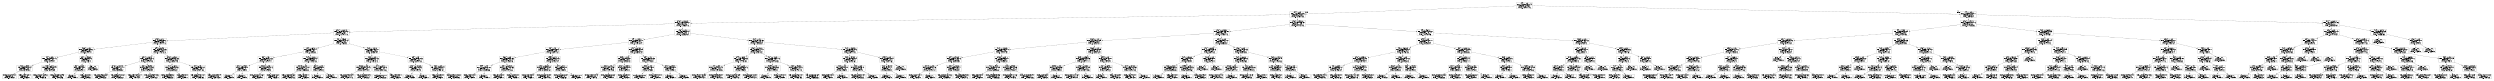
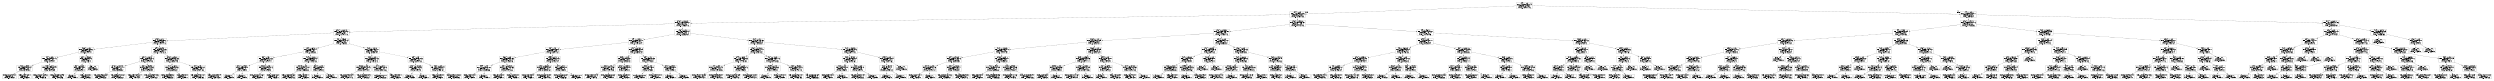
(887, 68) -> (887, 68)
